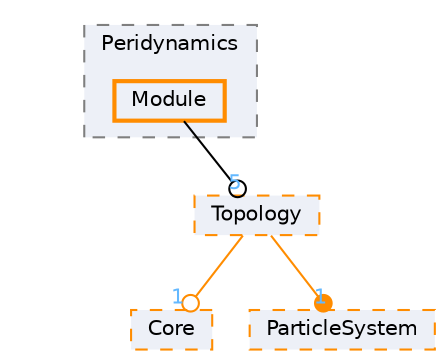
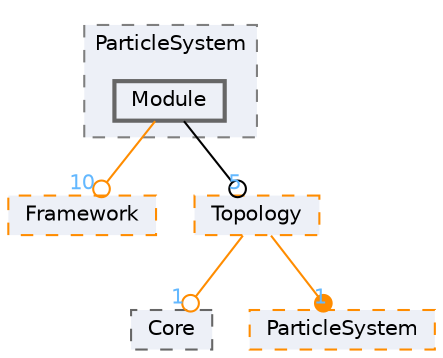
(171, 45) -> (171, 45)
(170, 101) -> (170, 101)
none -> (82, 215)
(172, 330) -> (172, 330)
